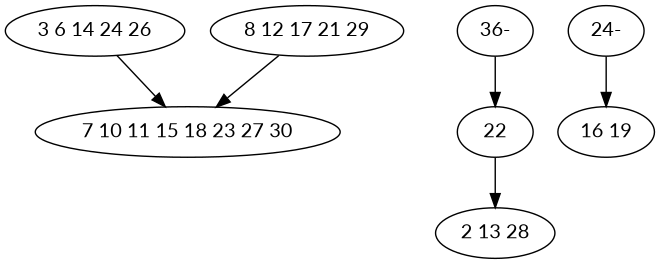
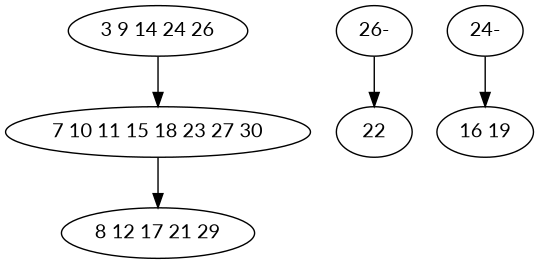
(95, 31) -> (158, 31)
(495, 31) -> (374, 31)
(253, 77) -> (158, 176)
(495, 233) -> none
